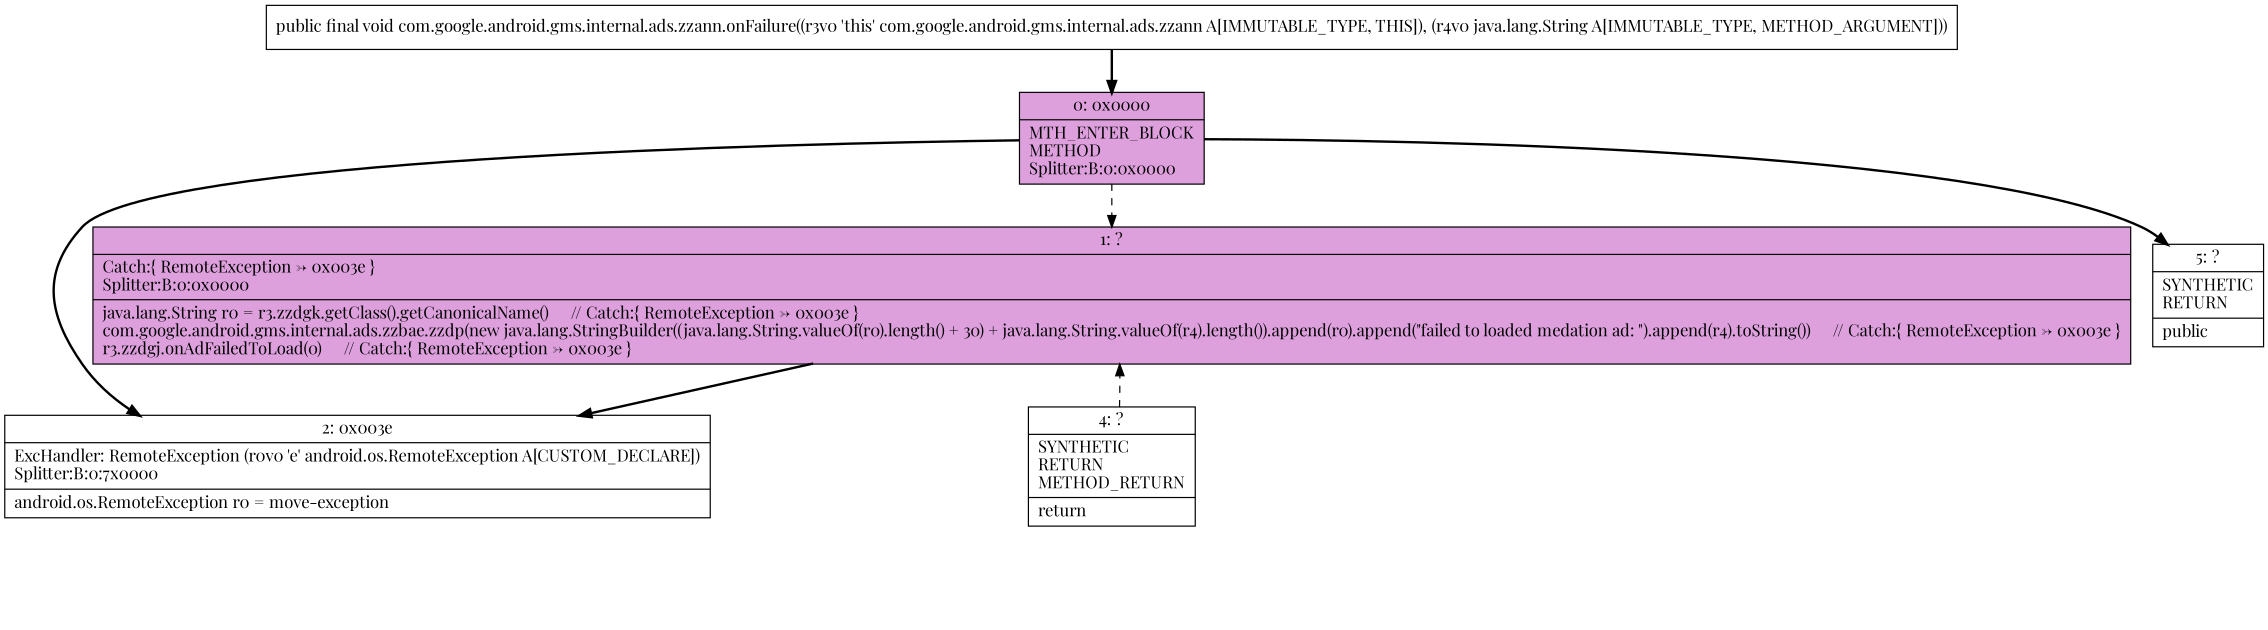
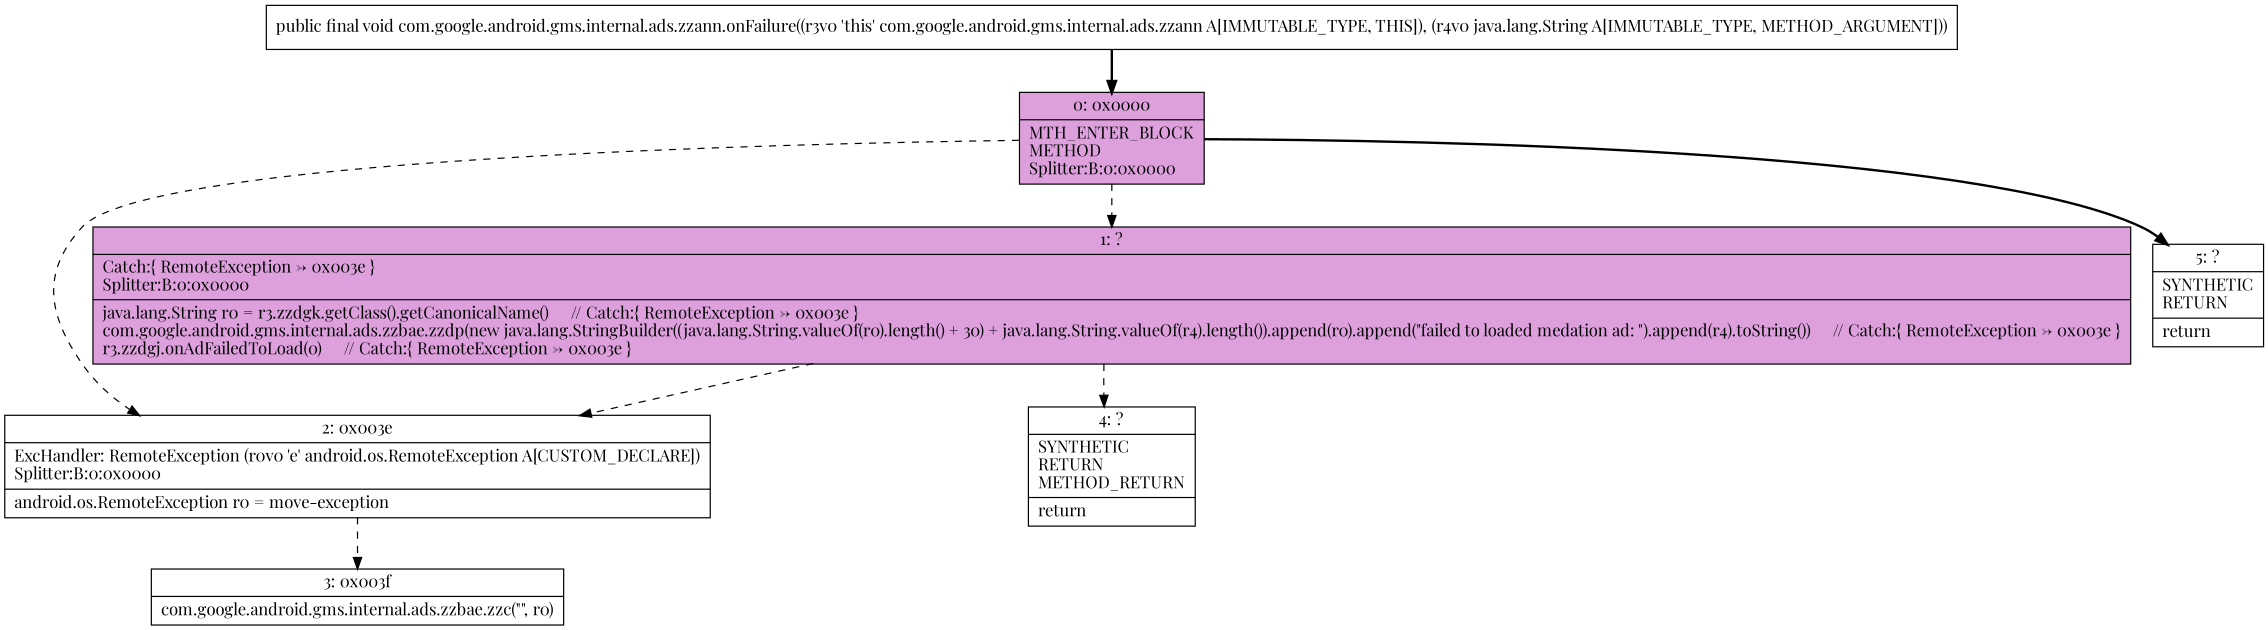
(438, 163) -> (438, 163)
(2186, 332) -> (2187, 332)
(702, 388) -> (702, 388)
(1120, 392) -> (1104, 380)
(86, 474) -> (88, 474)
none -> (358, 597)
